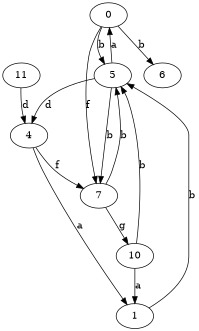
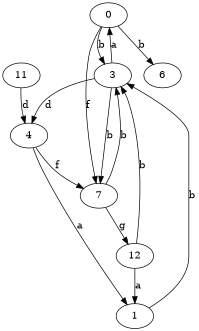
(113, 75) -> (113, 75)
(135, 256) -> (135, 256)
